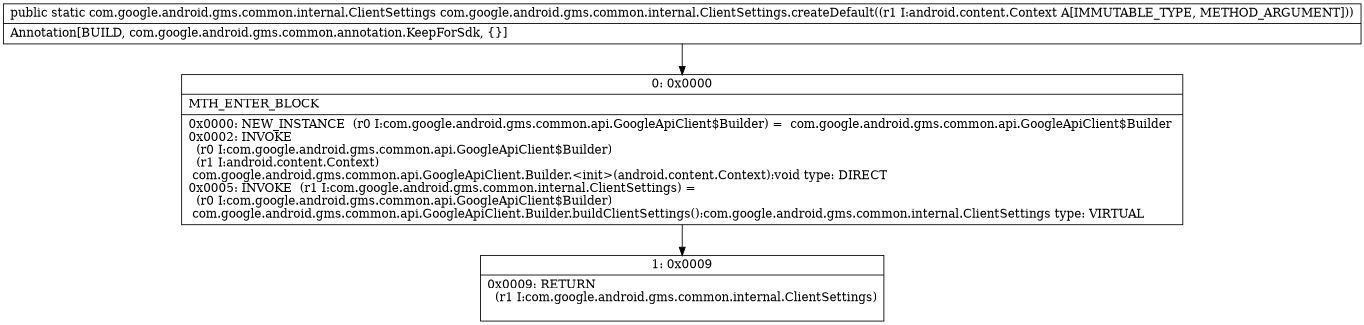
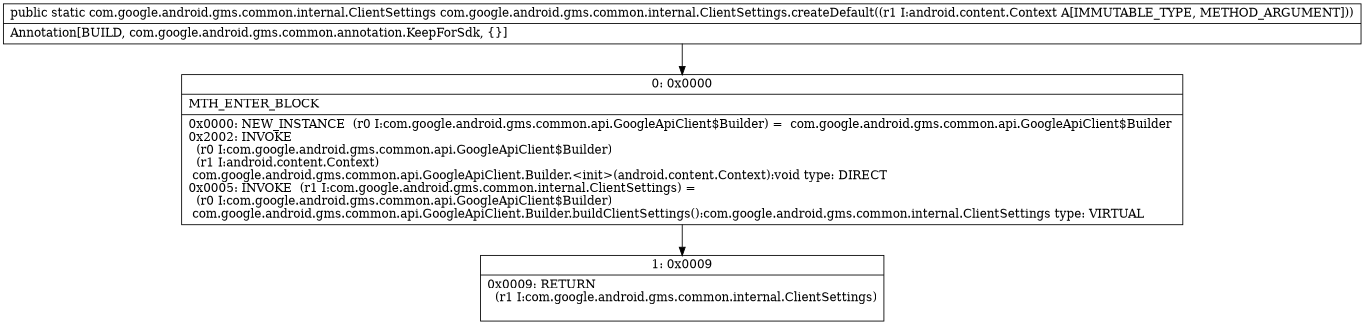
(244, 137) -> (244, 137)
